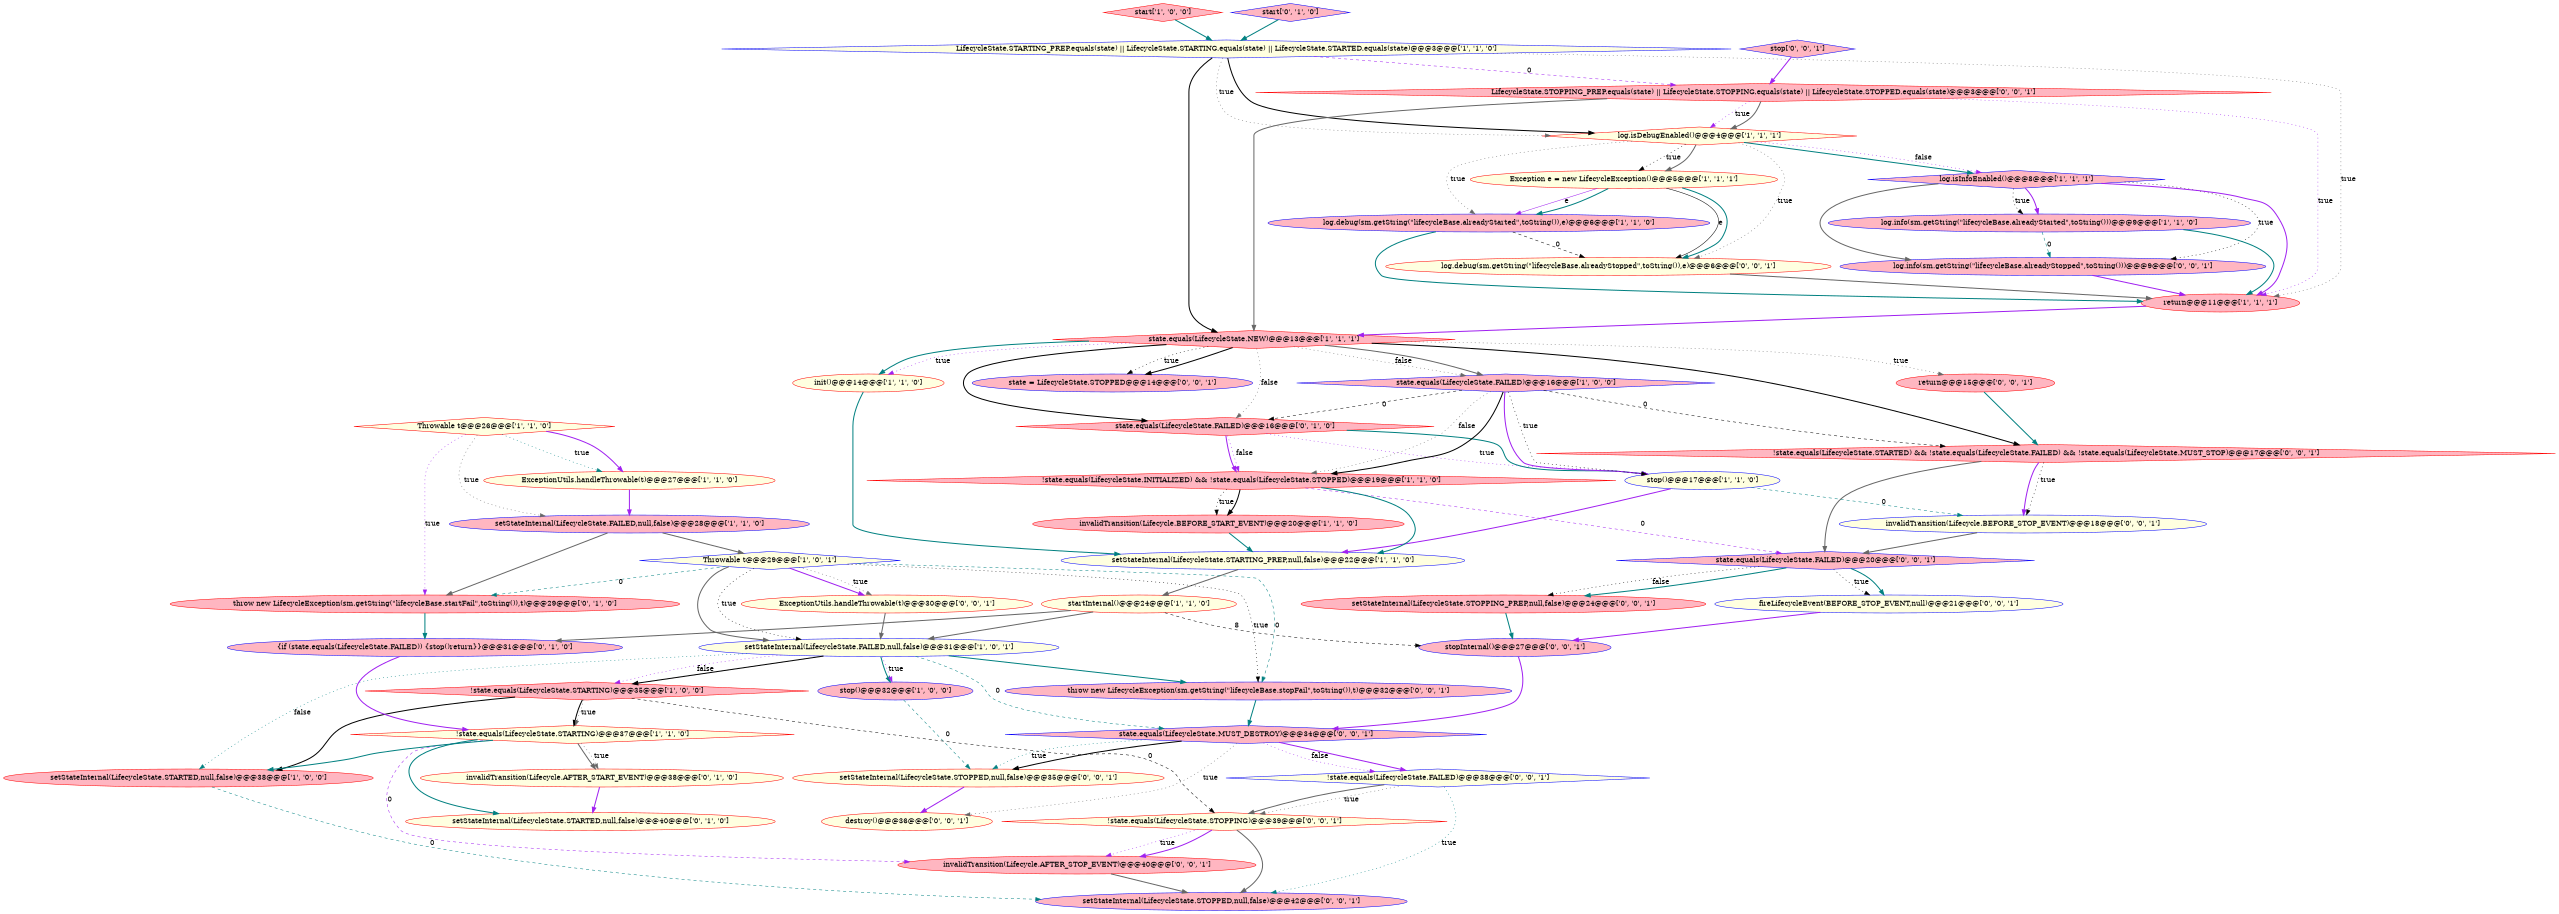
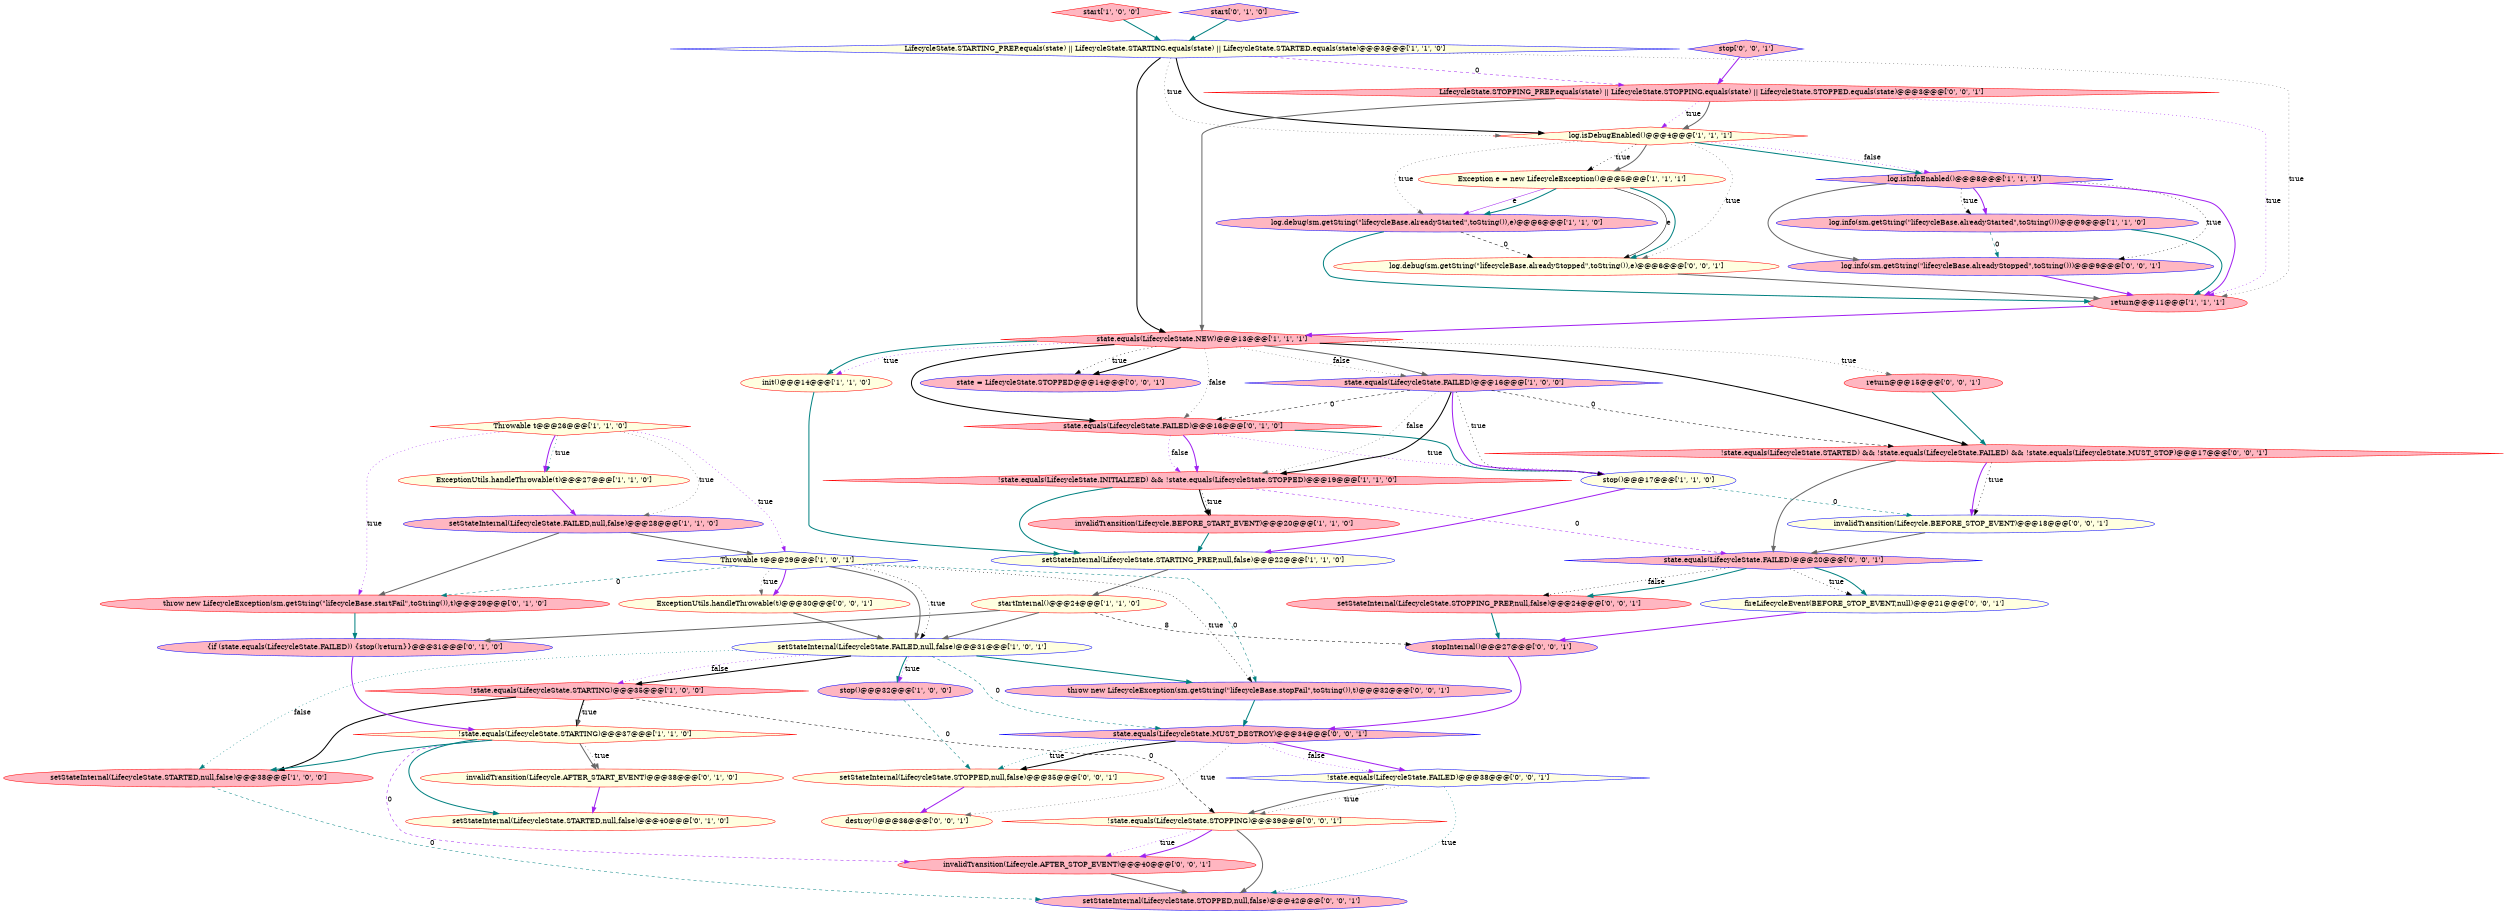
none -> (719, 472)
